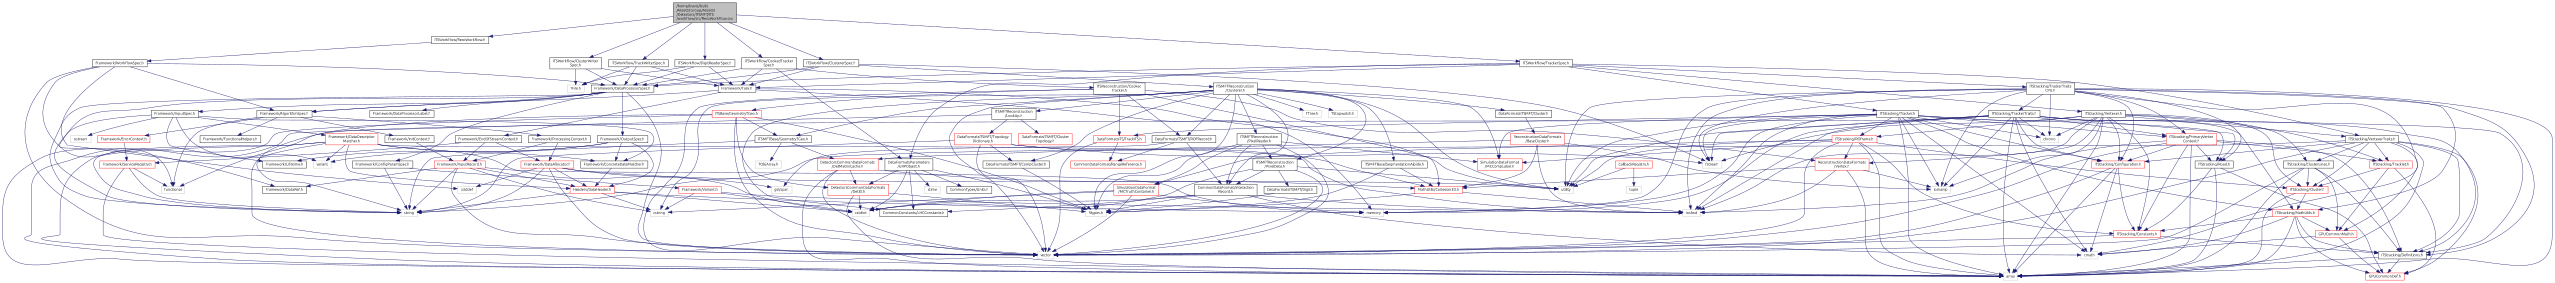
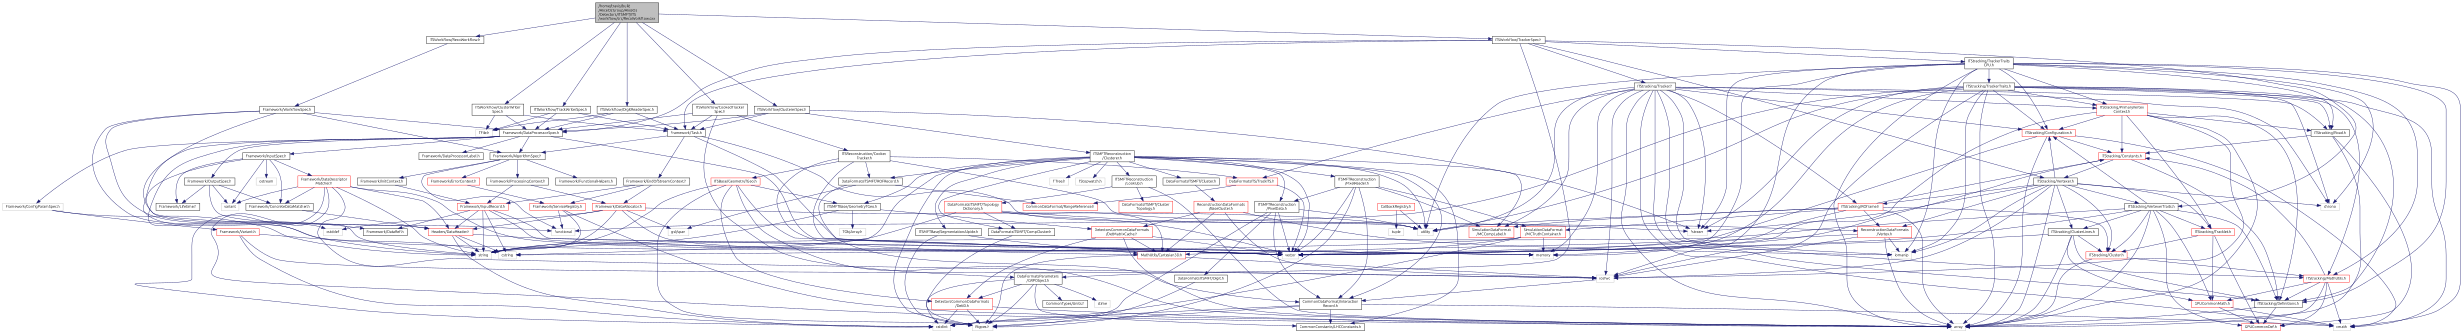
(2150, 164) -> (2091, 168)
(383, 165) -> (33, 207)
(1436, 207) -> (1481, 290)
